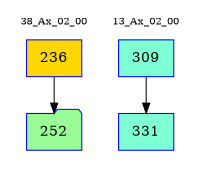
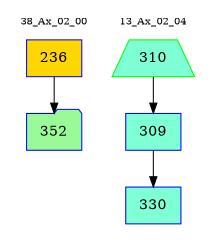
(146, 22) -> (153, 22)
none -> (153, 58)
(54, 132) -> (54, 132)
(146, 132) -> (153, 205)
